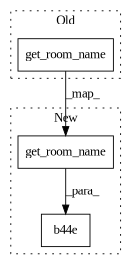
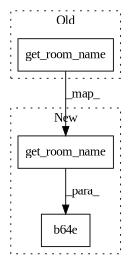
(66, 230) -> (66, 230)
